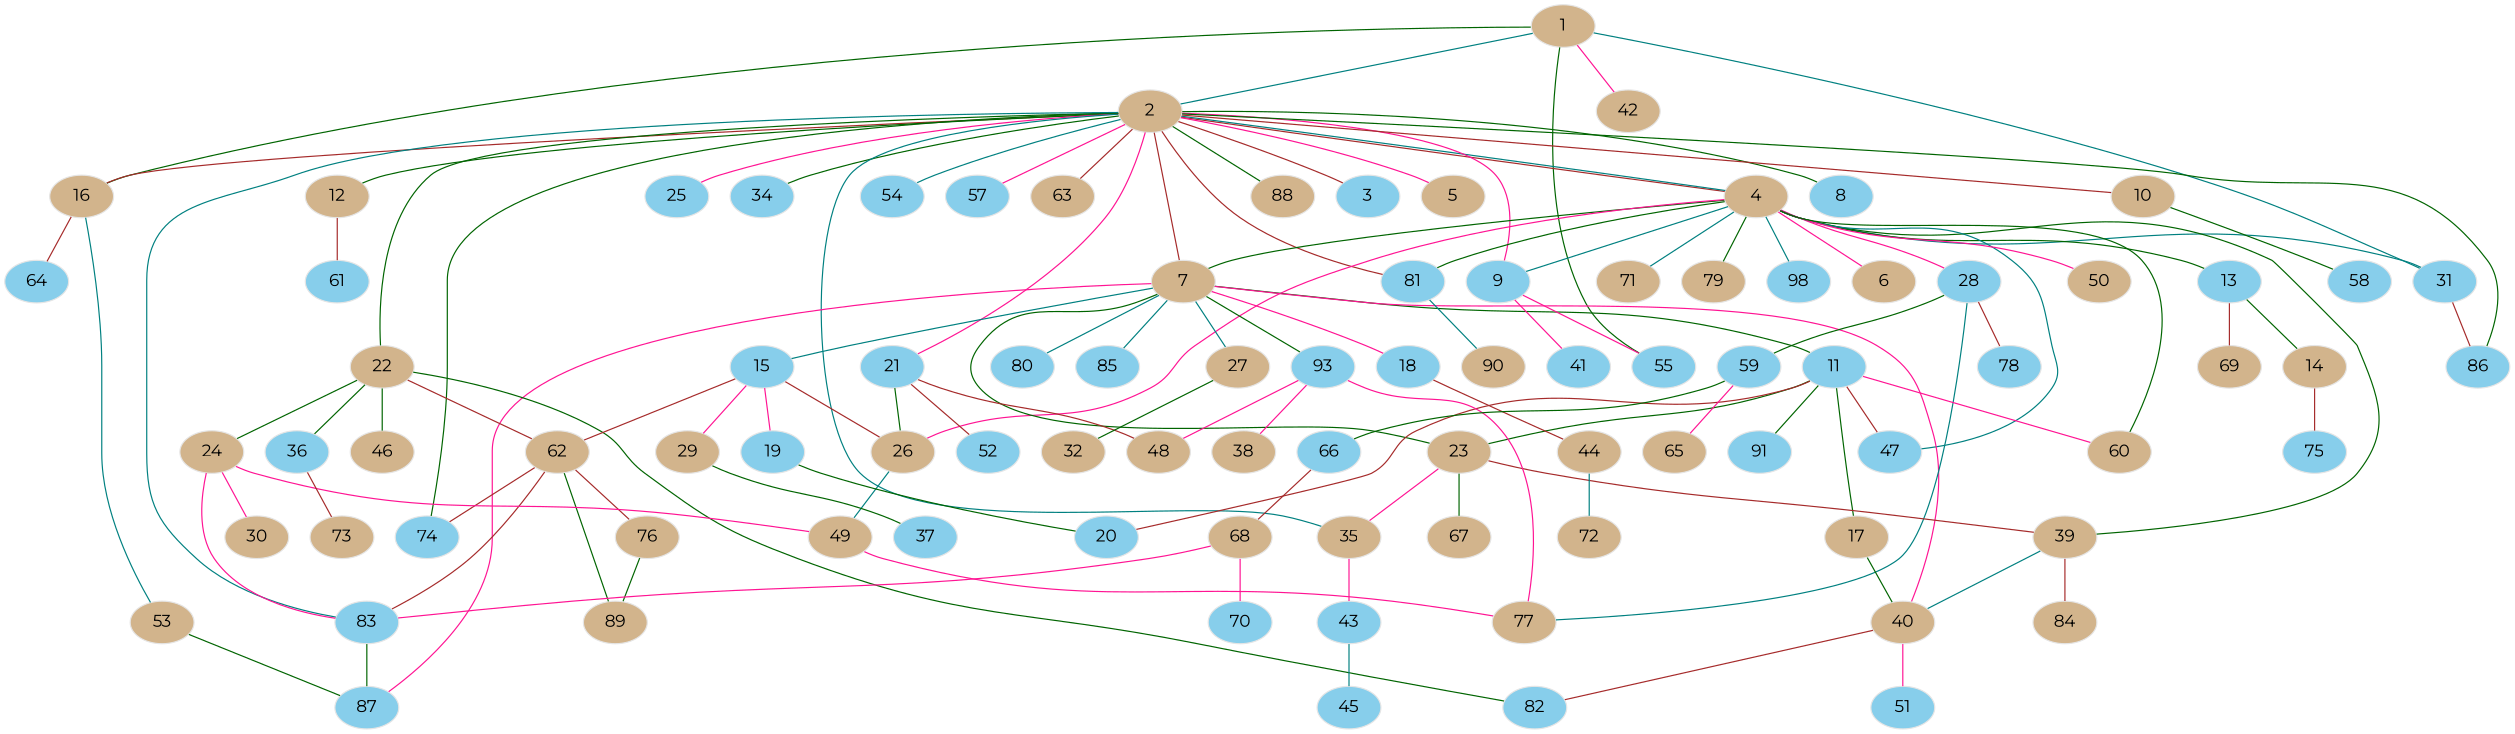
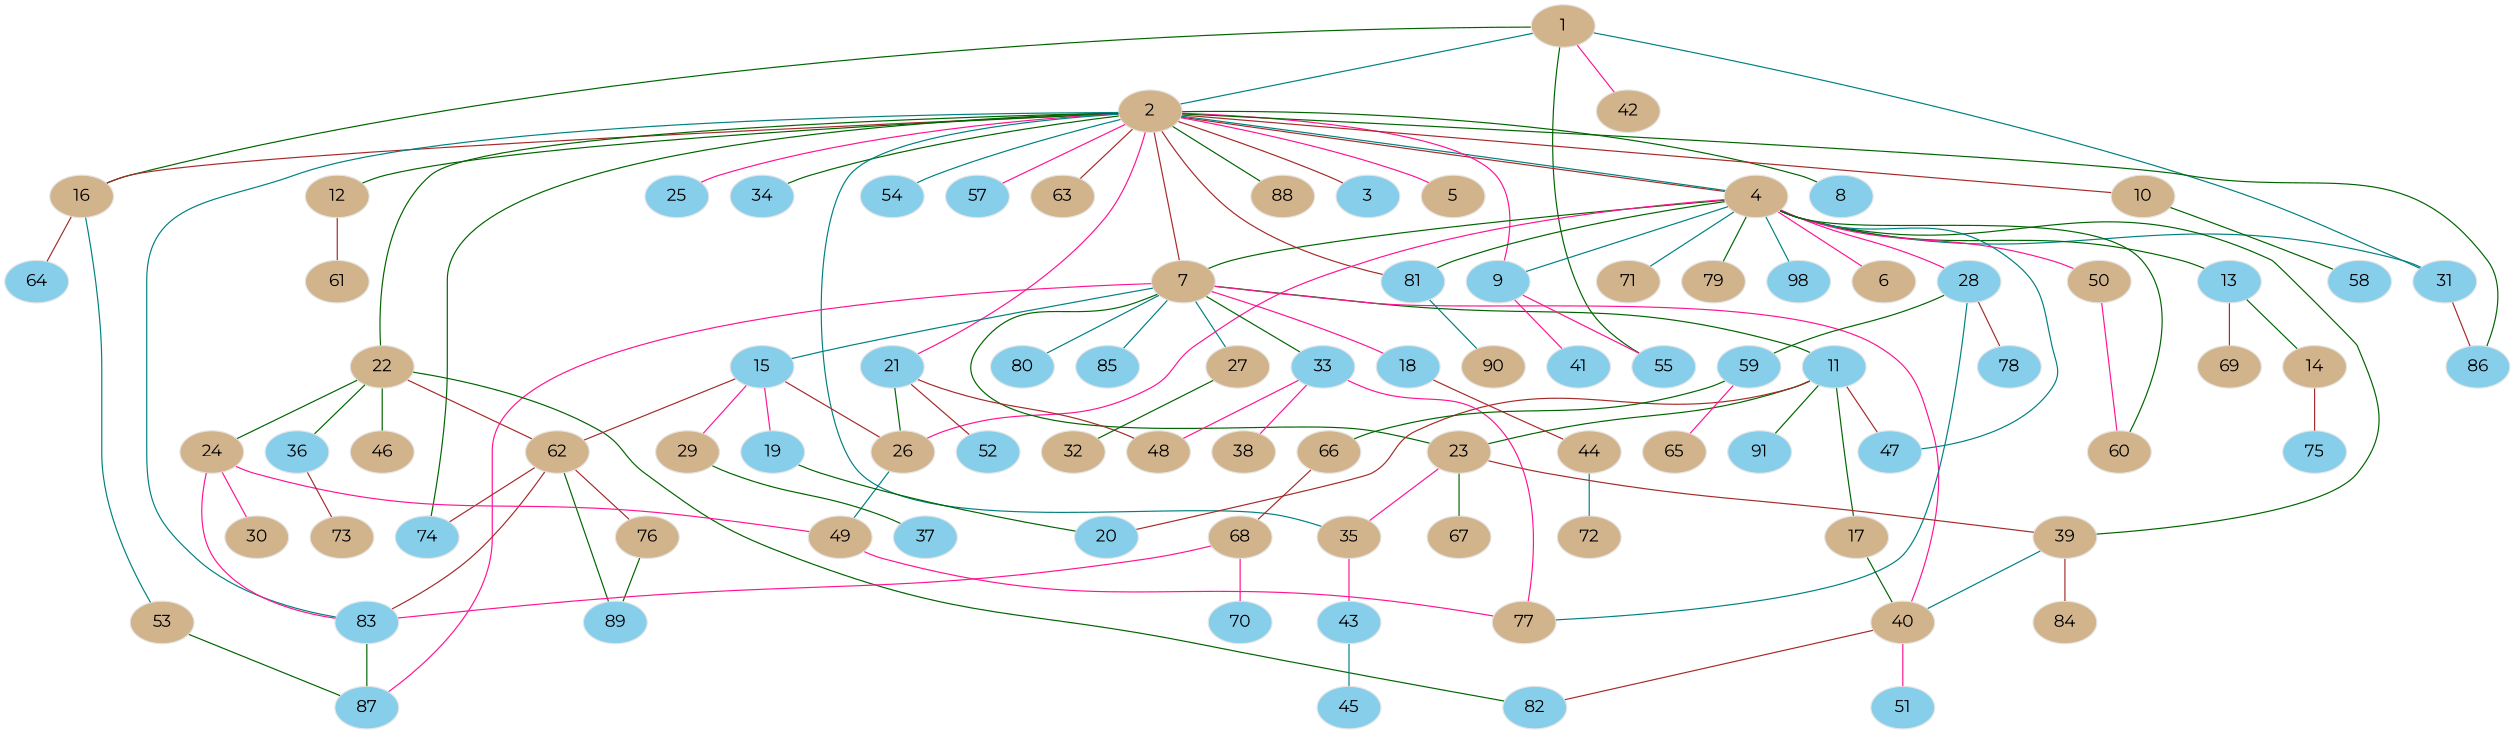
(337, 282) -> (337, 282)
(1323, 367) -> (1323, 367)
(1977, 409) -> (2109, 367)
(1329, 452) -> (1329, 452)
(615, 622) -> (615, 622)
